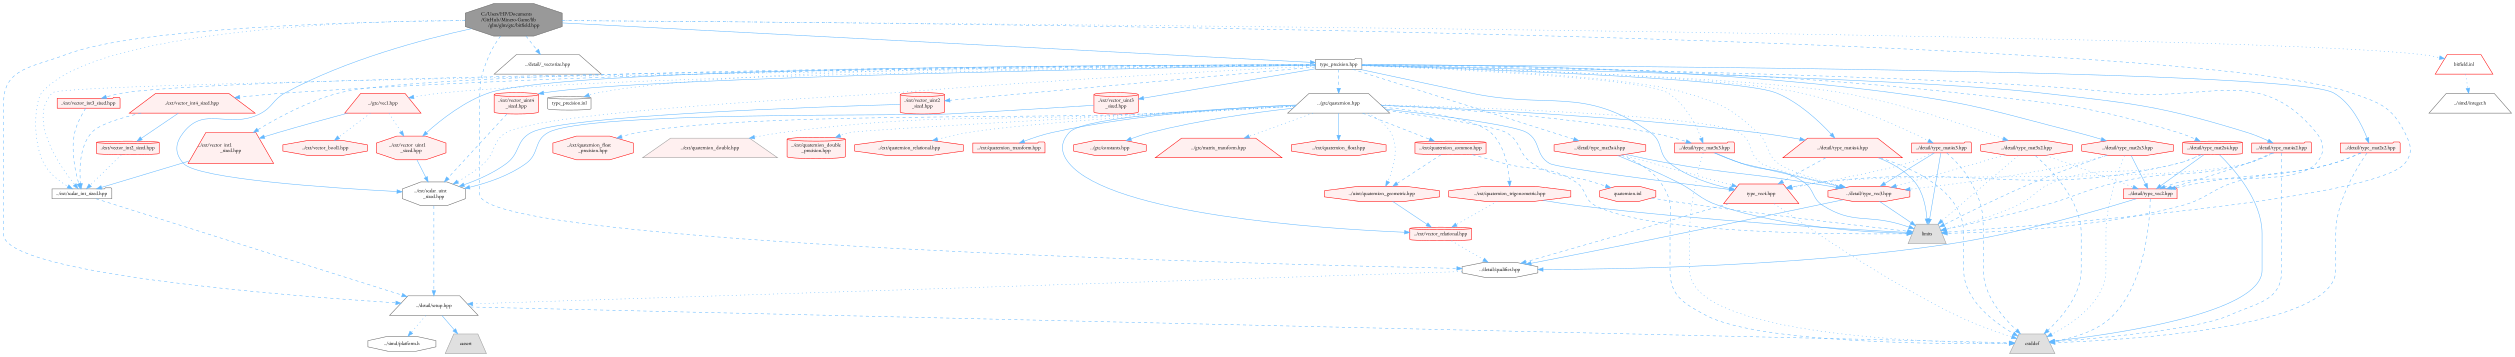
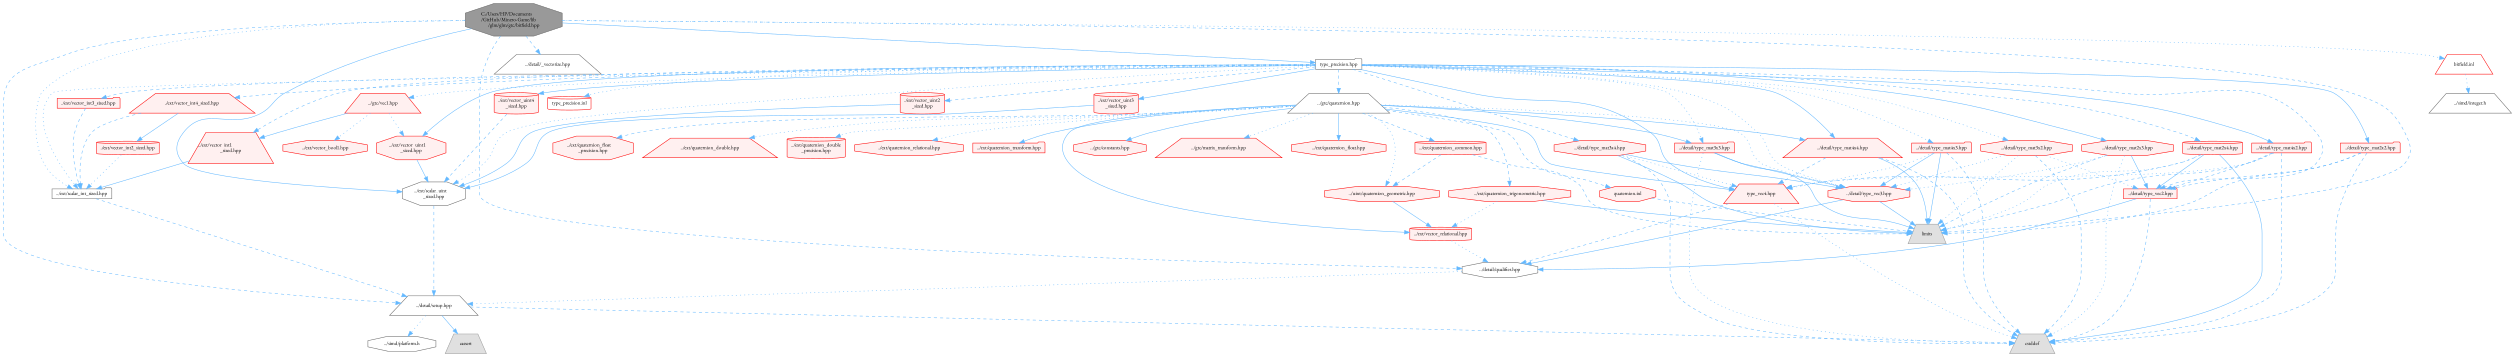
(569, 103) -> (569, 103)
(1535, 117) -> (1535, 117)
(710, 148) -> (710, 148)
